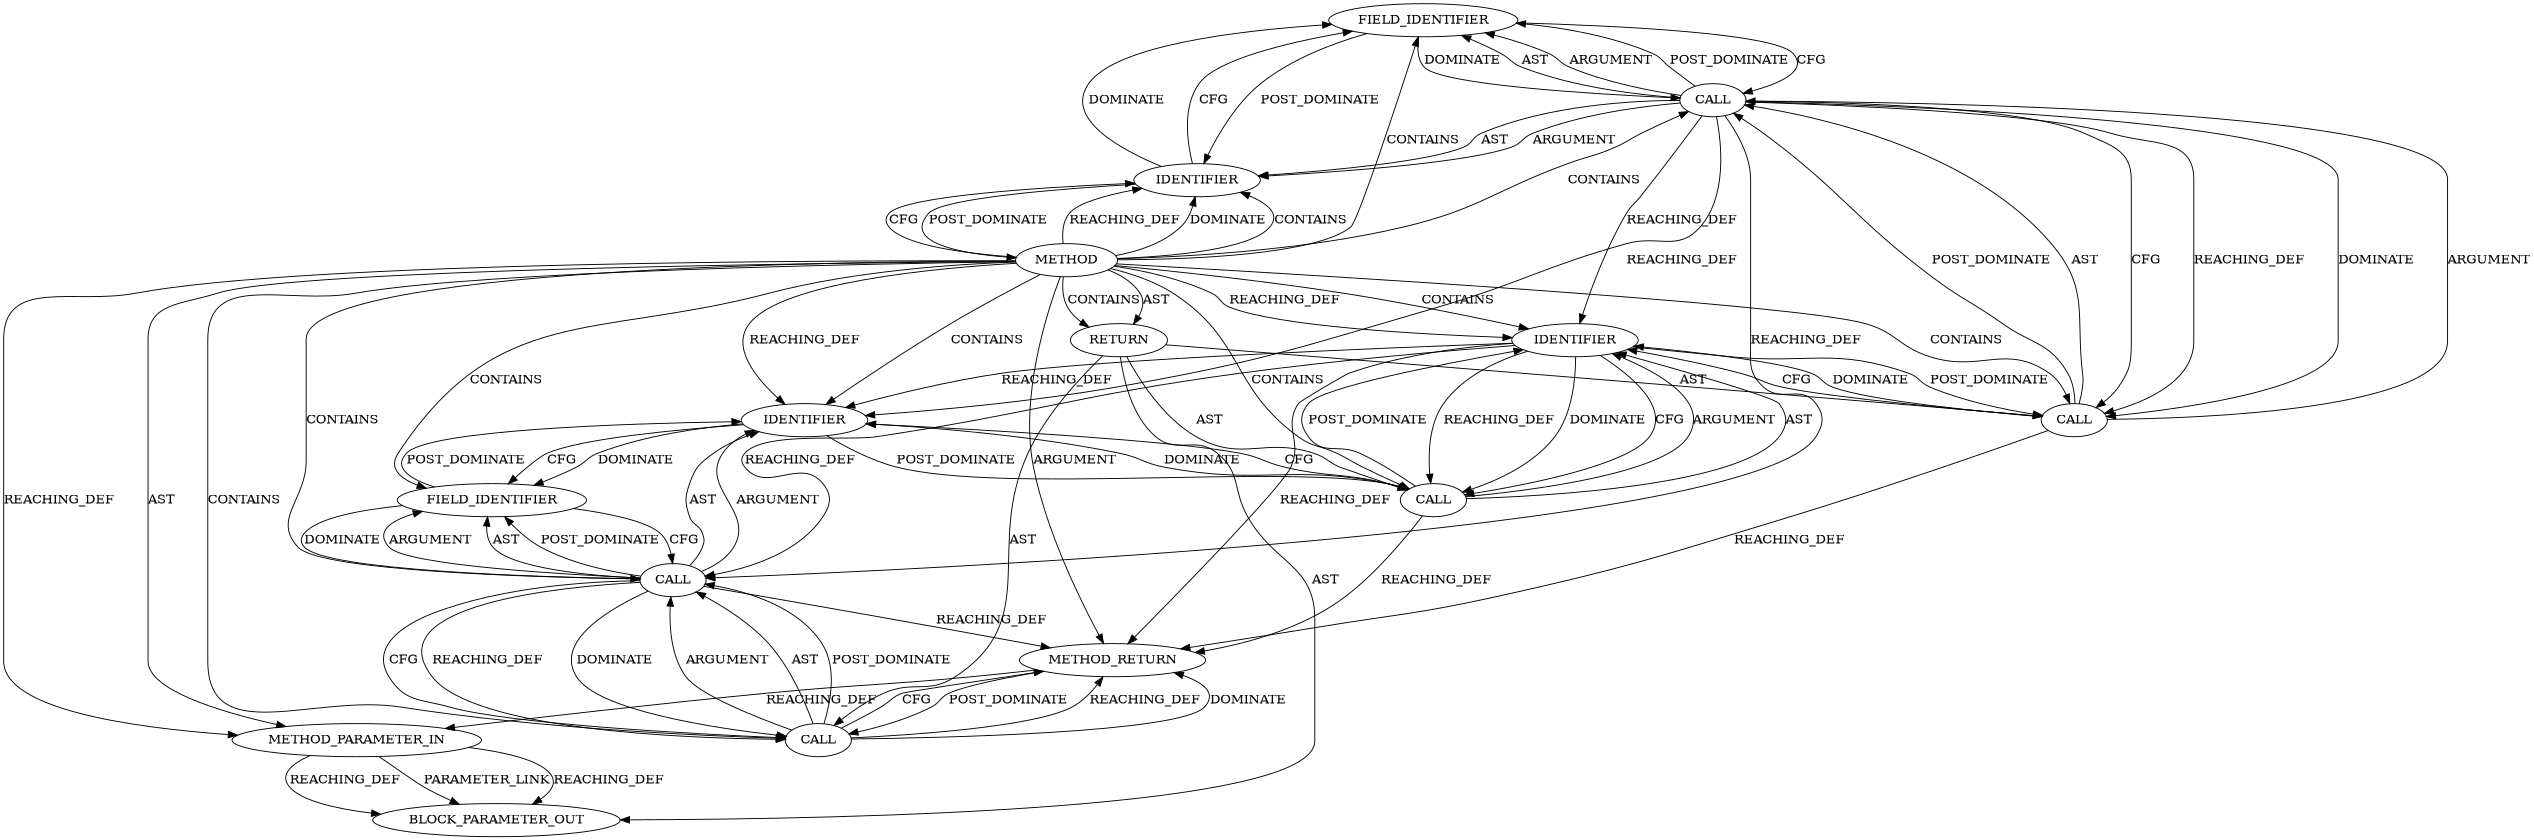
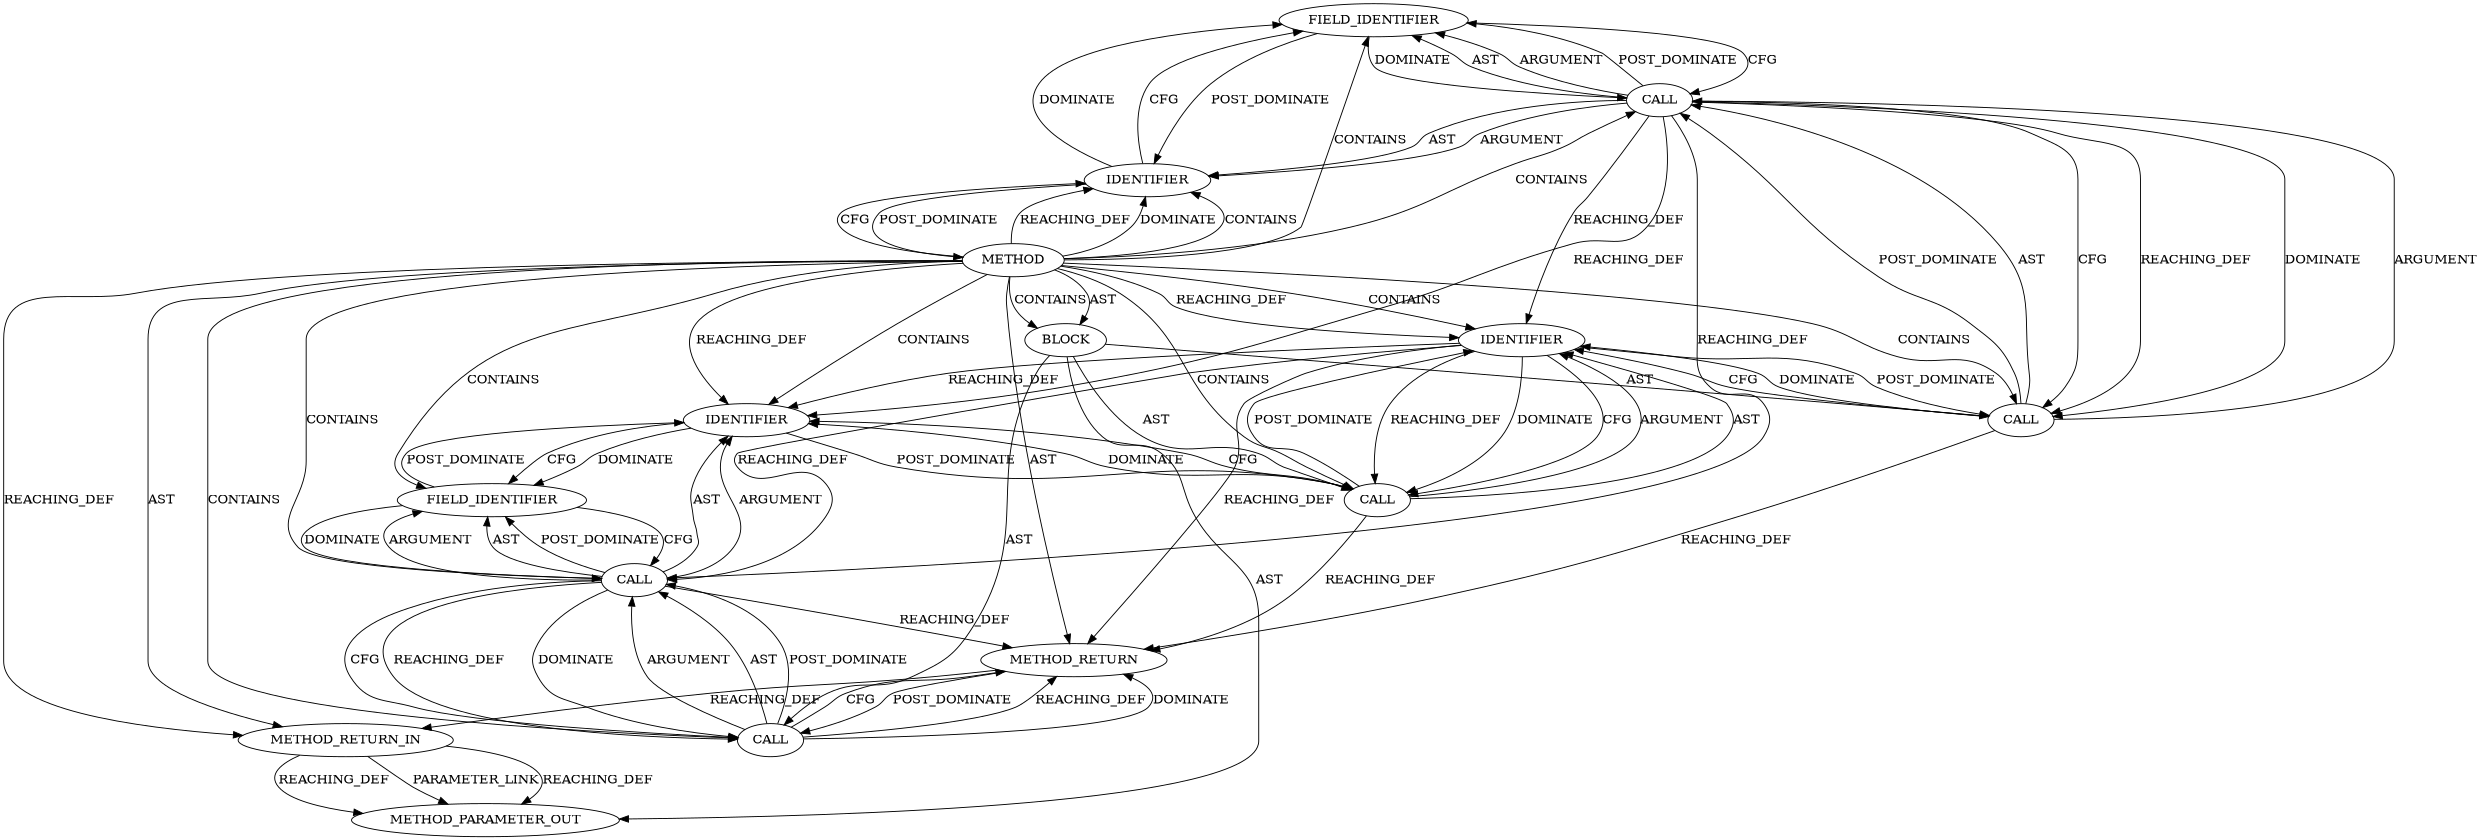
(1119, 340) -> (1066, 340)
(1075, 460) -> (1043, 460)
(357, 740) -> (346, 740)
(497, 820) -> (485, 820)
